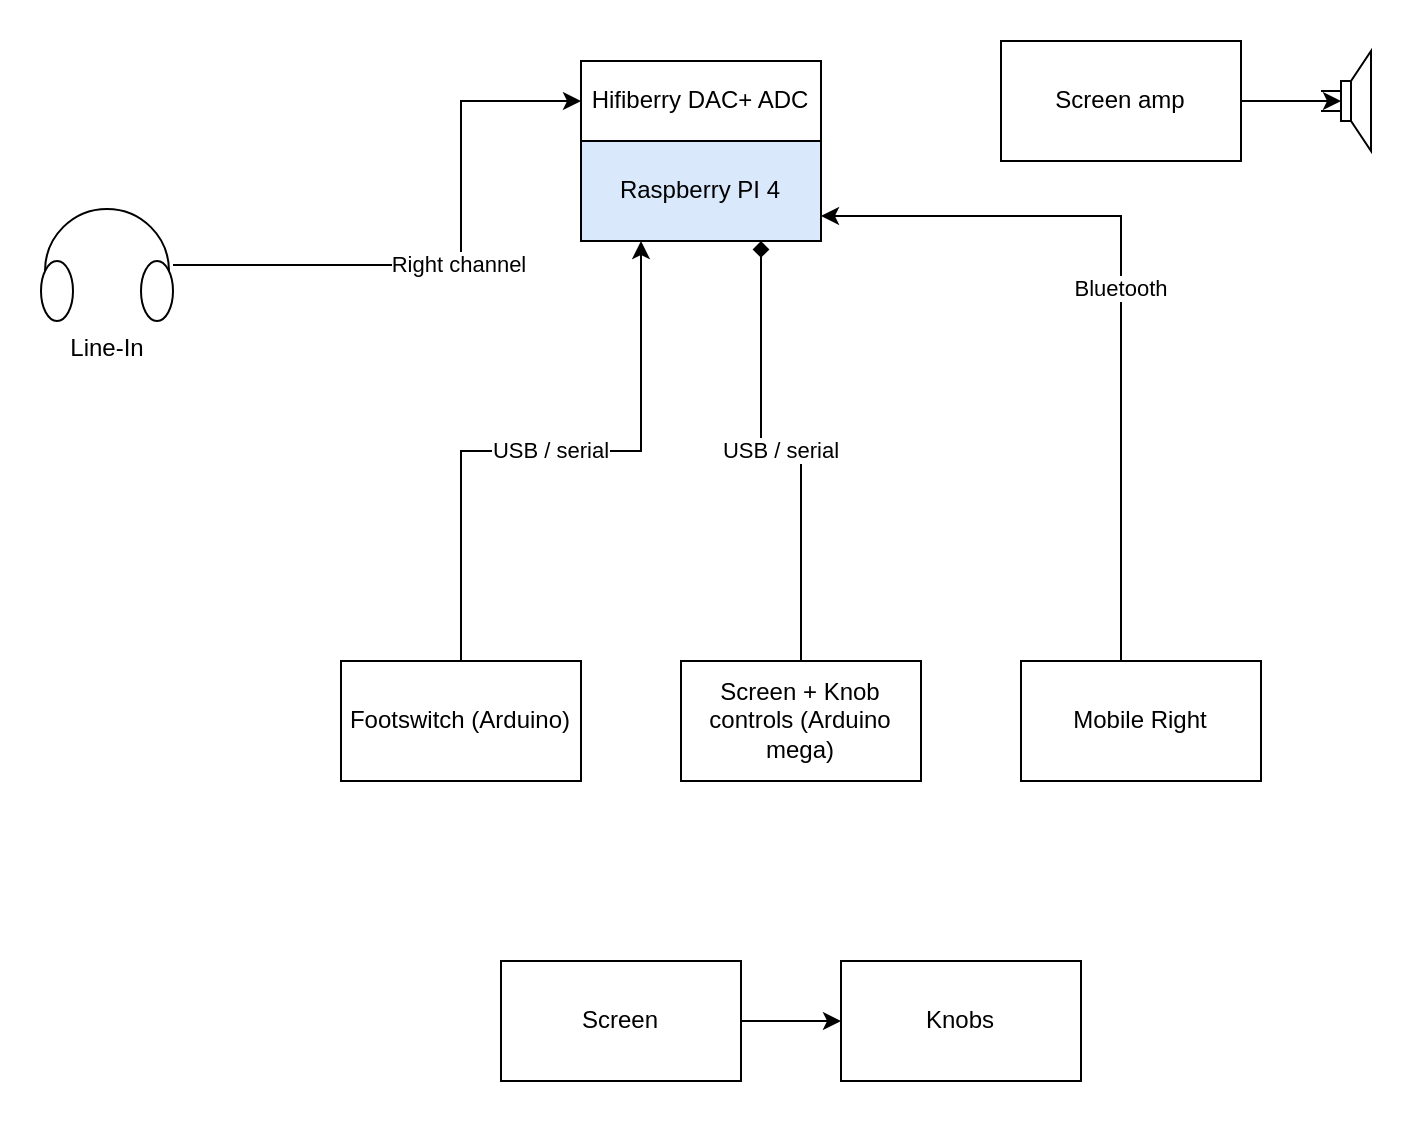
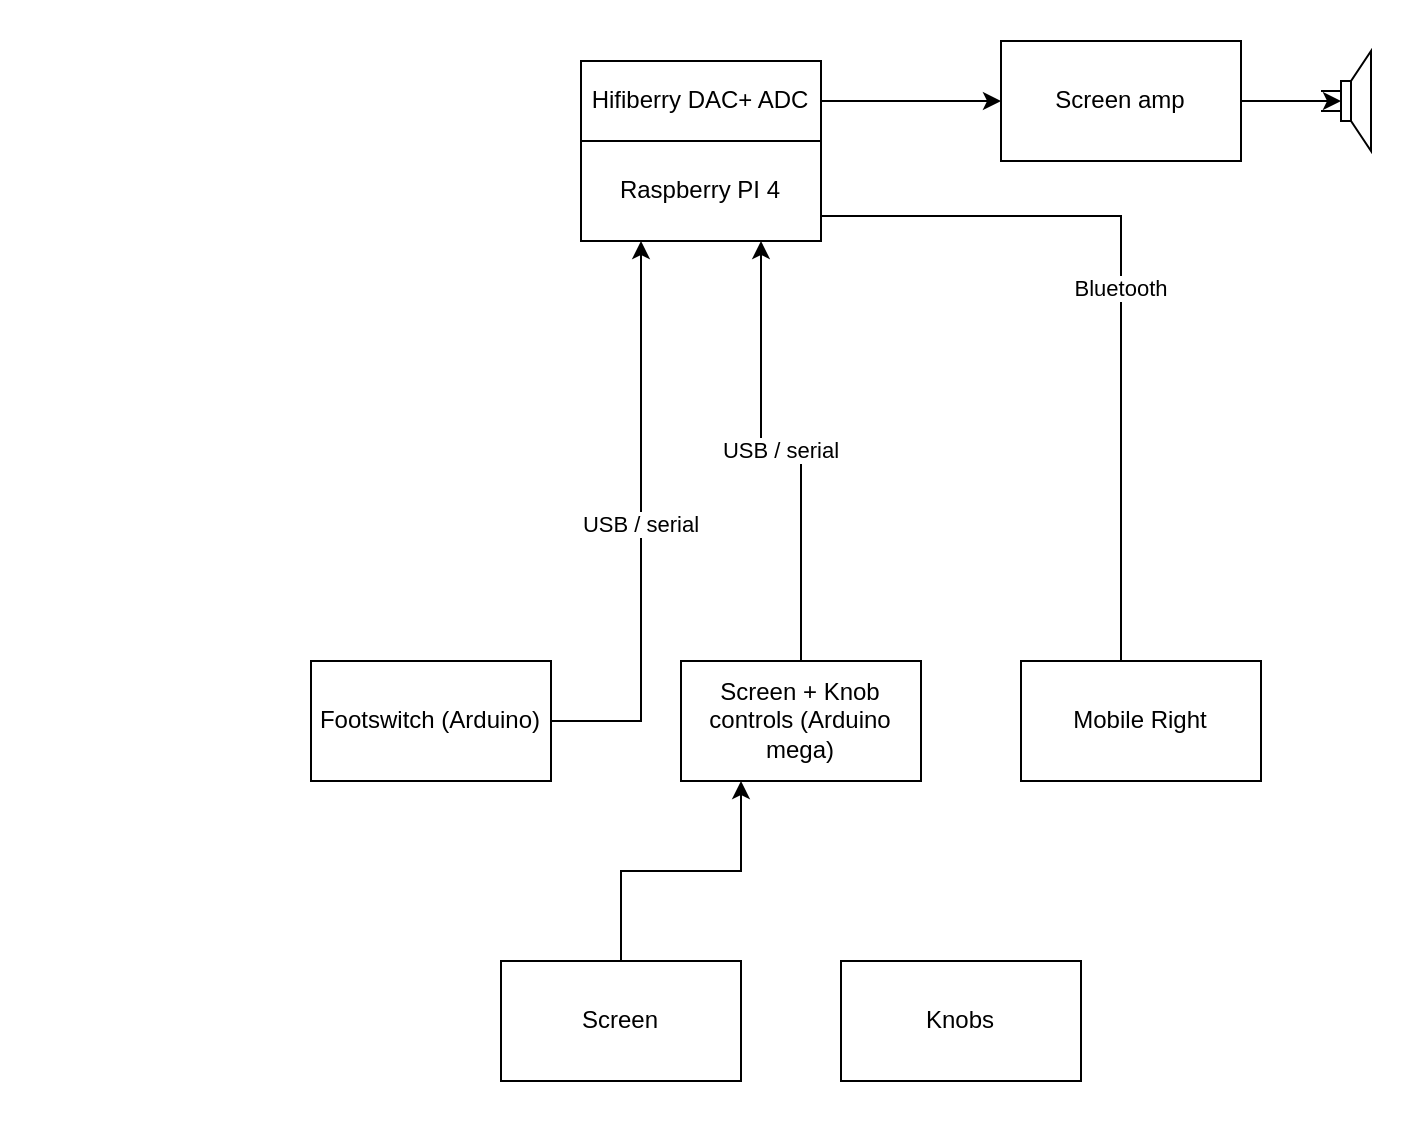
(701, 181) -> (904, 101)
(701, 191) -> (701, 191)
(836, 216) -> (830, 216)
(761, 257) -> (761, 256)
(107, 265) -> none
(452, 265) -> none
(461, 721) -> (431, 721)
(784, 1021) -> (674, 871)
